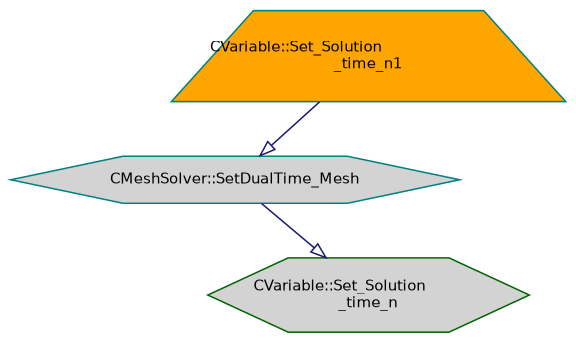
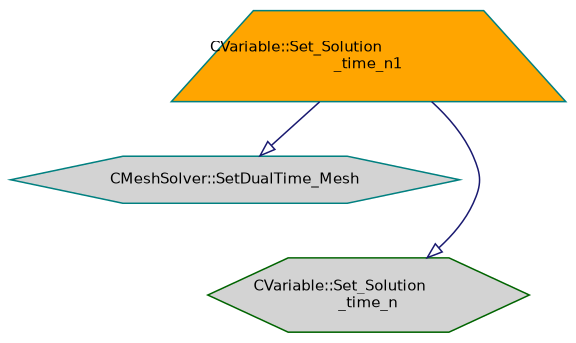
(288, 226) -> (479, 174)
